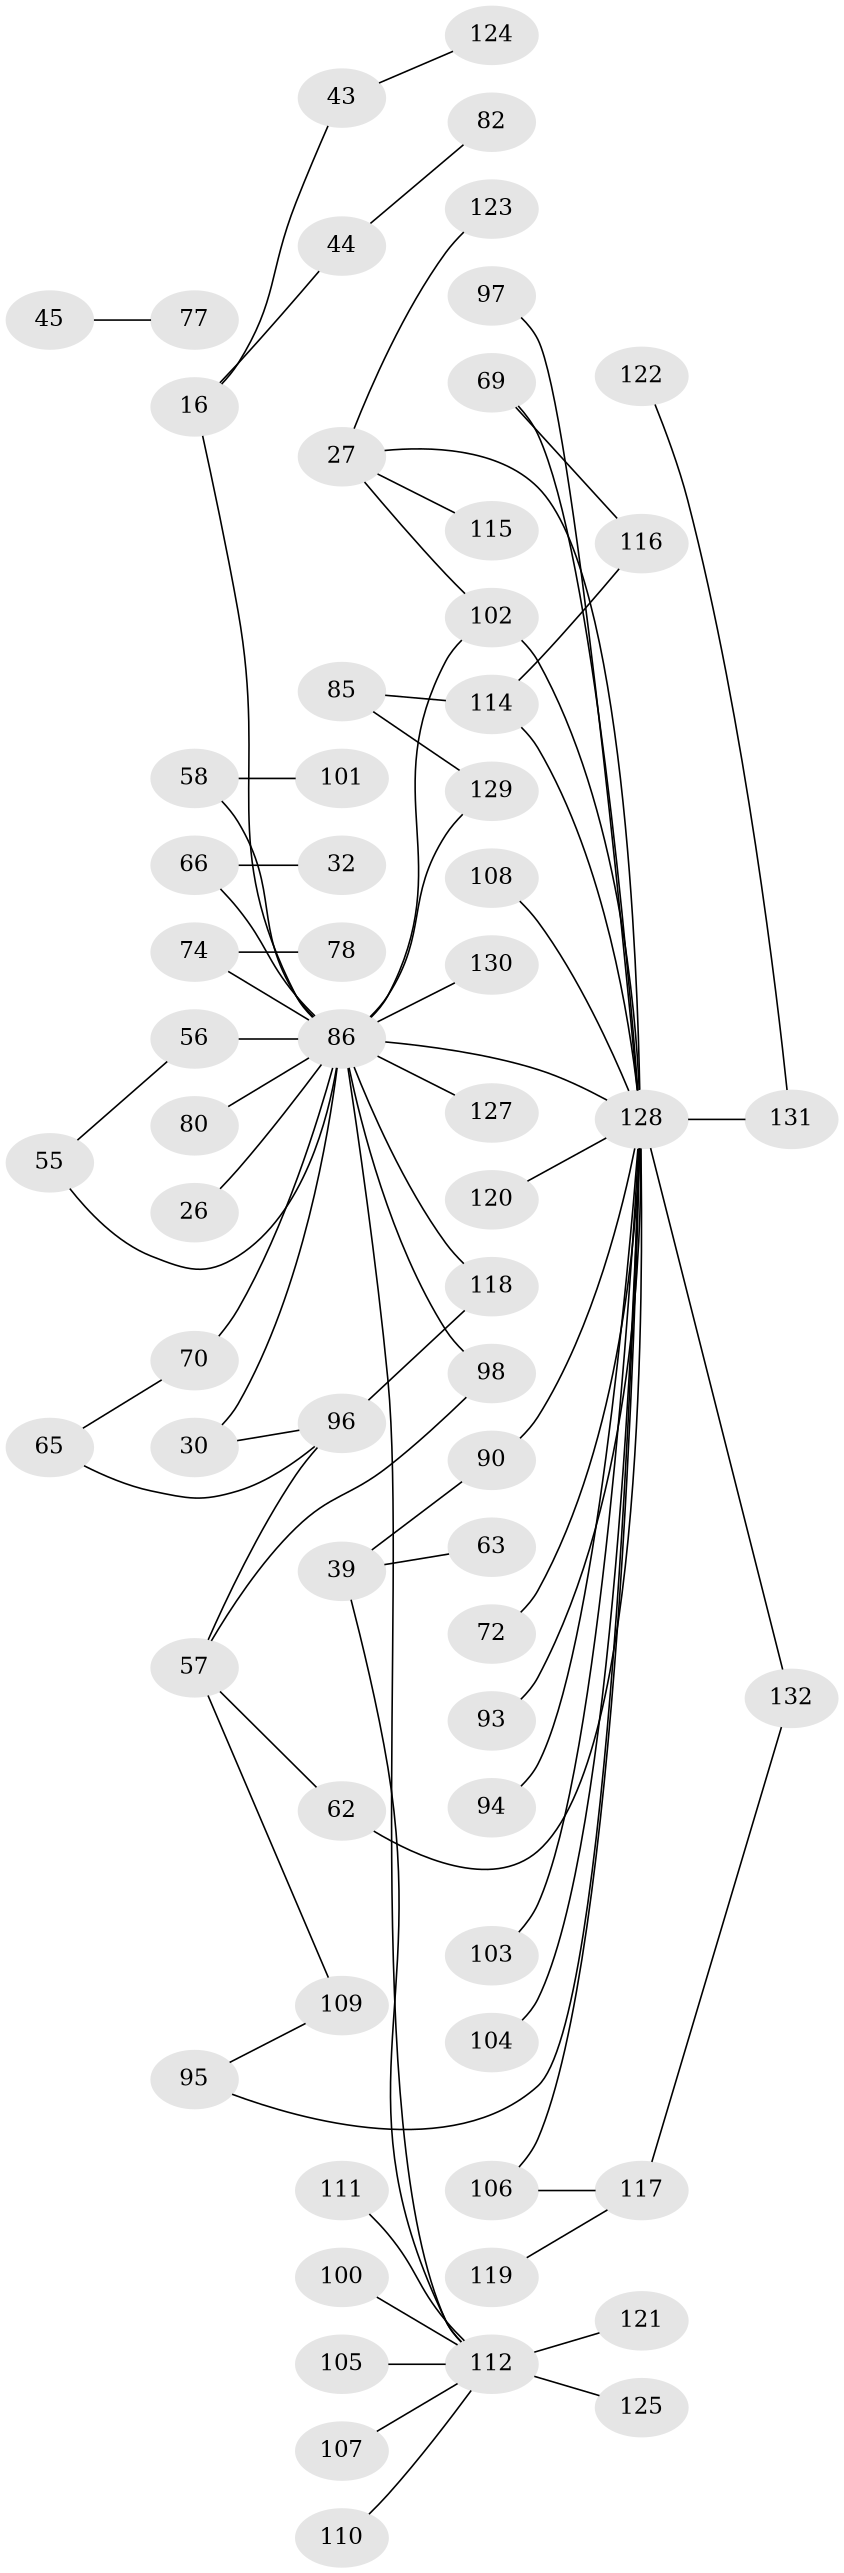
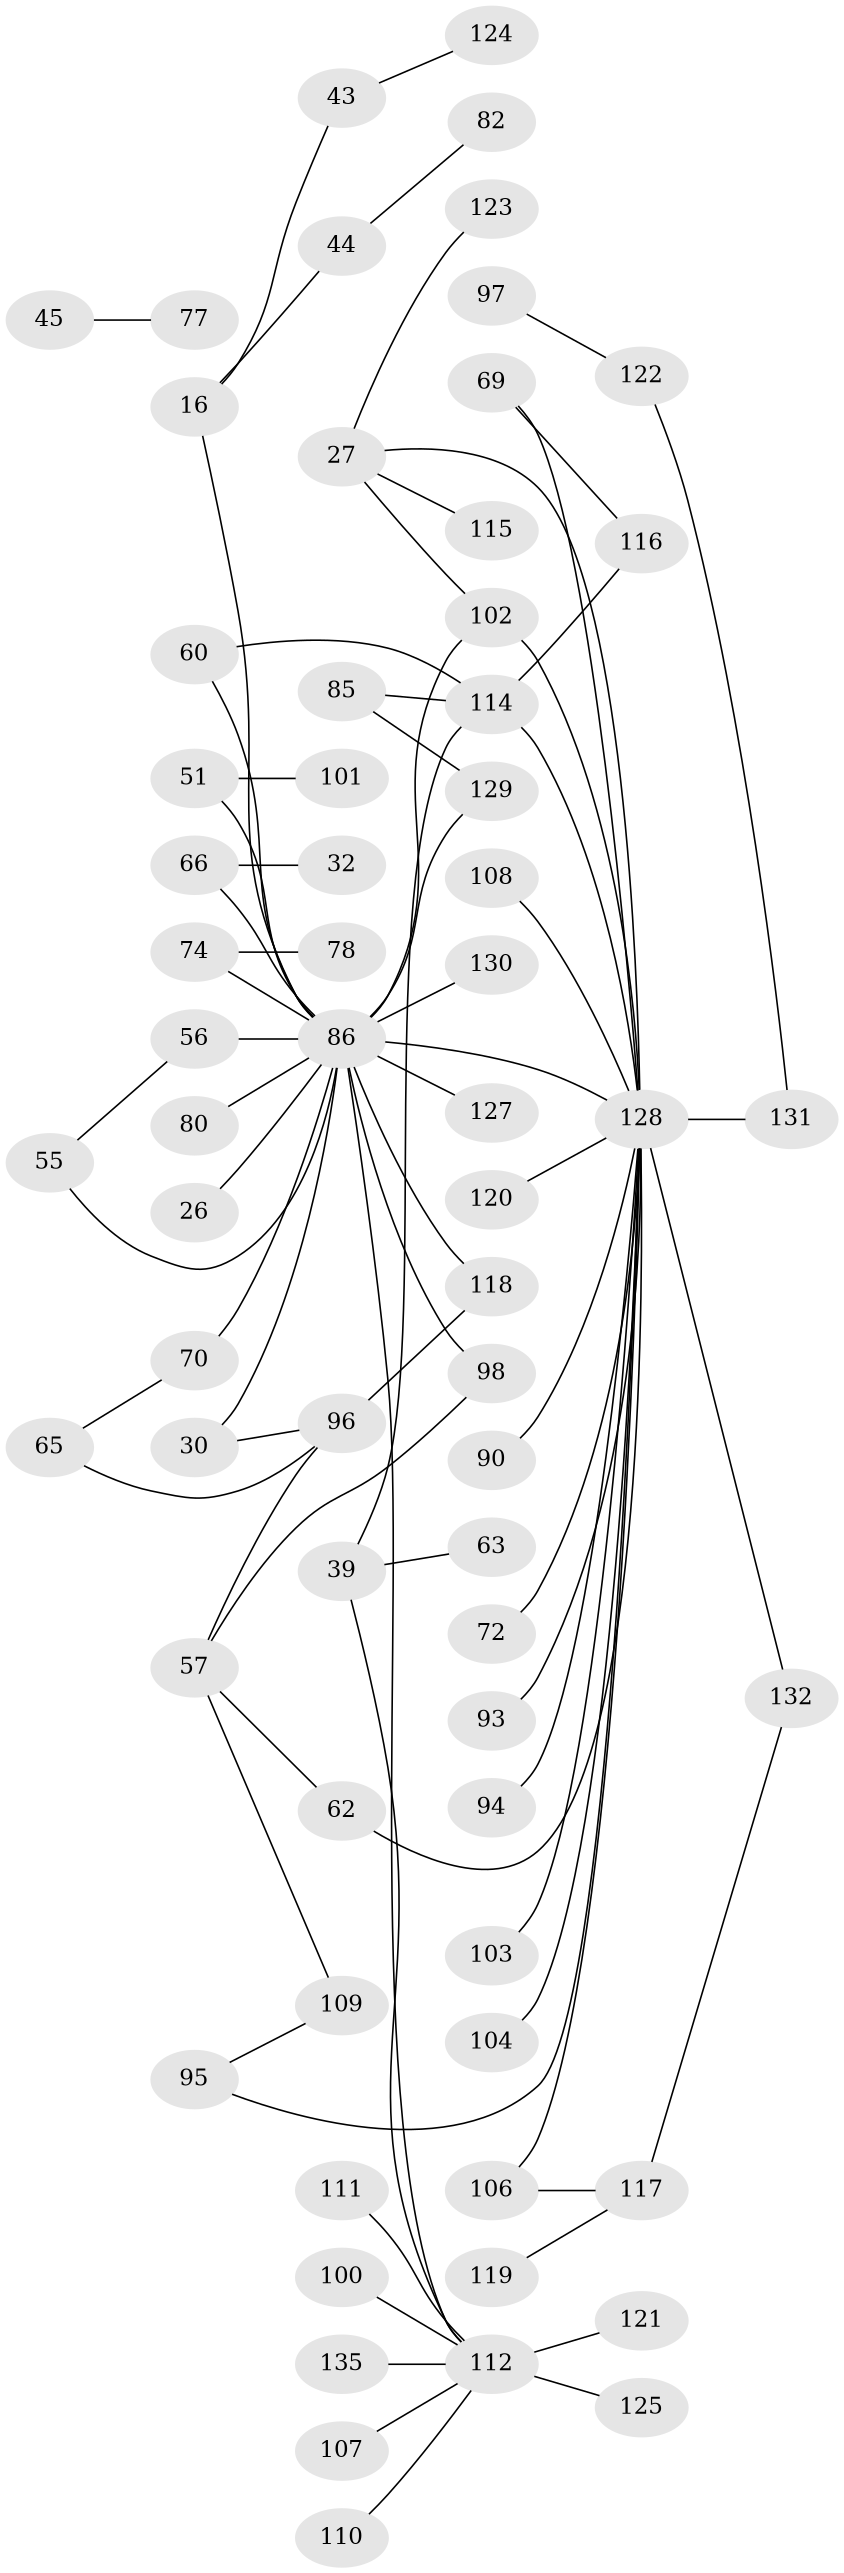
(571, 505) -> (566, 336)
none -> (195, 655)
(195, 778) -> (195, 778)
(417, 1516) -> (406, 1134)
(342, 2364) -> (342, 2364)
